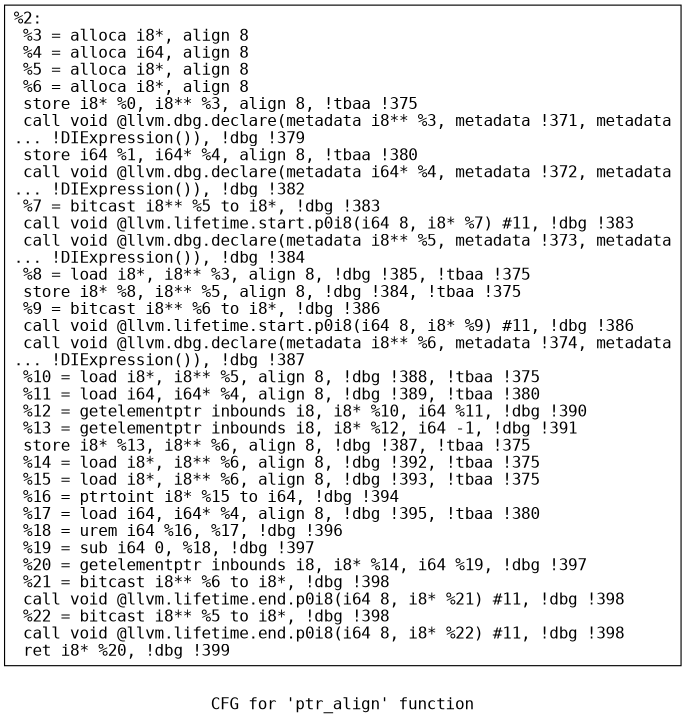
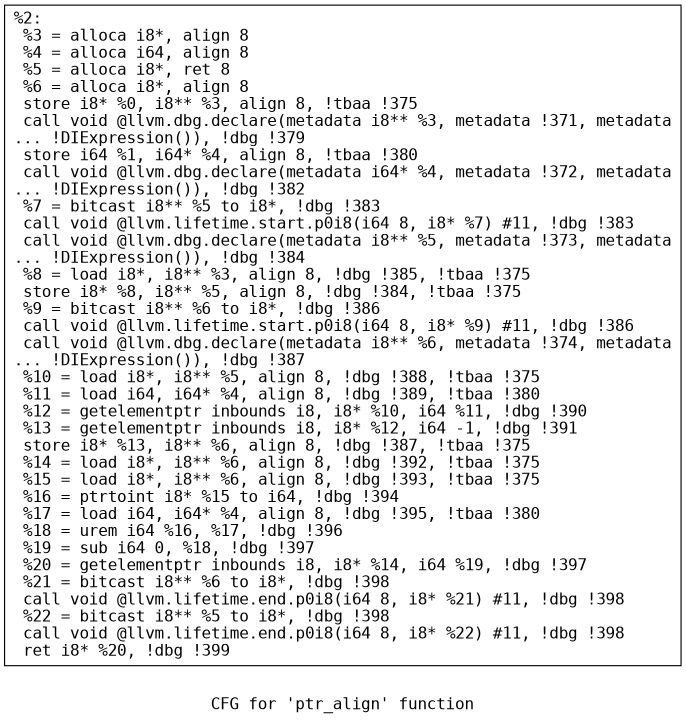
(132, 70) -> (122, 70)
